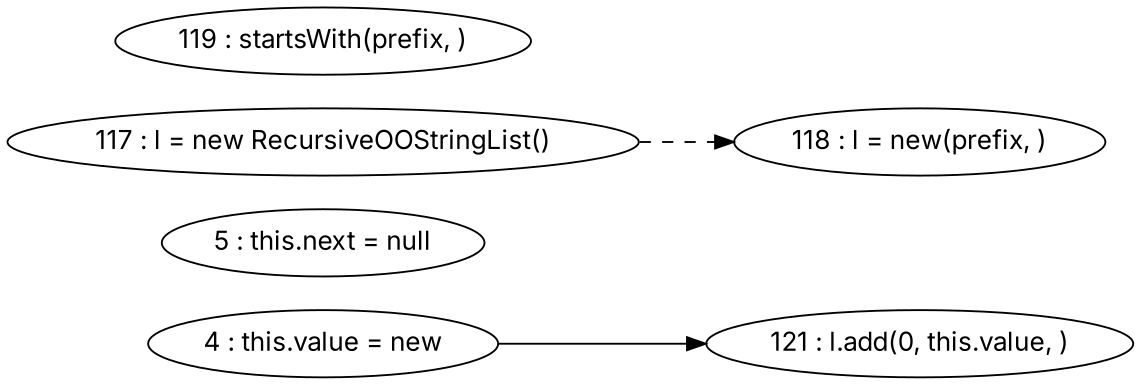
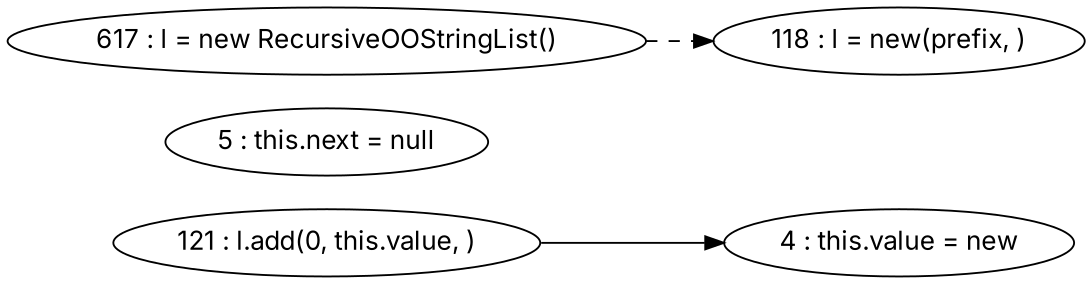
(323, 41) -> none
(323, 142) -> (327, 41)
(592, 344) -> (623, 243)
